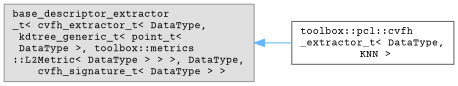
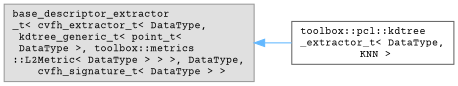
(373, 43) -> (373, 43)
